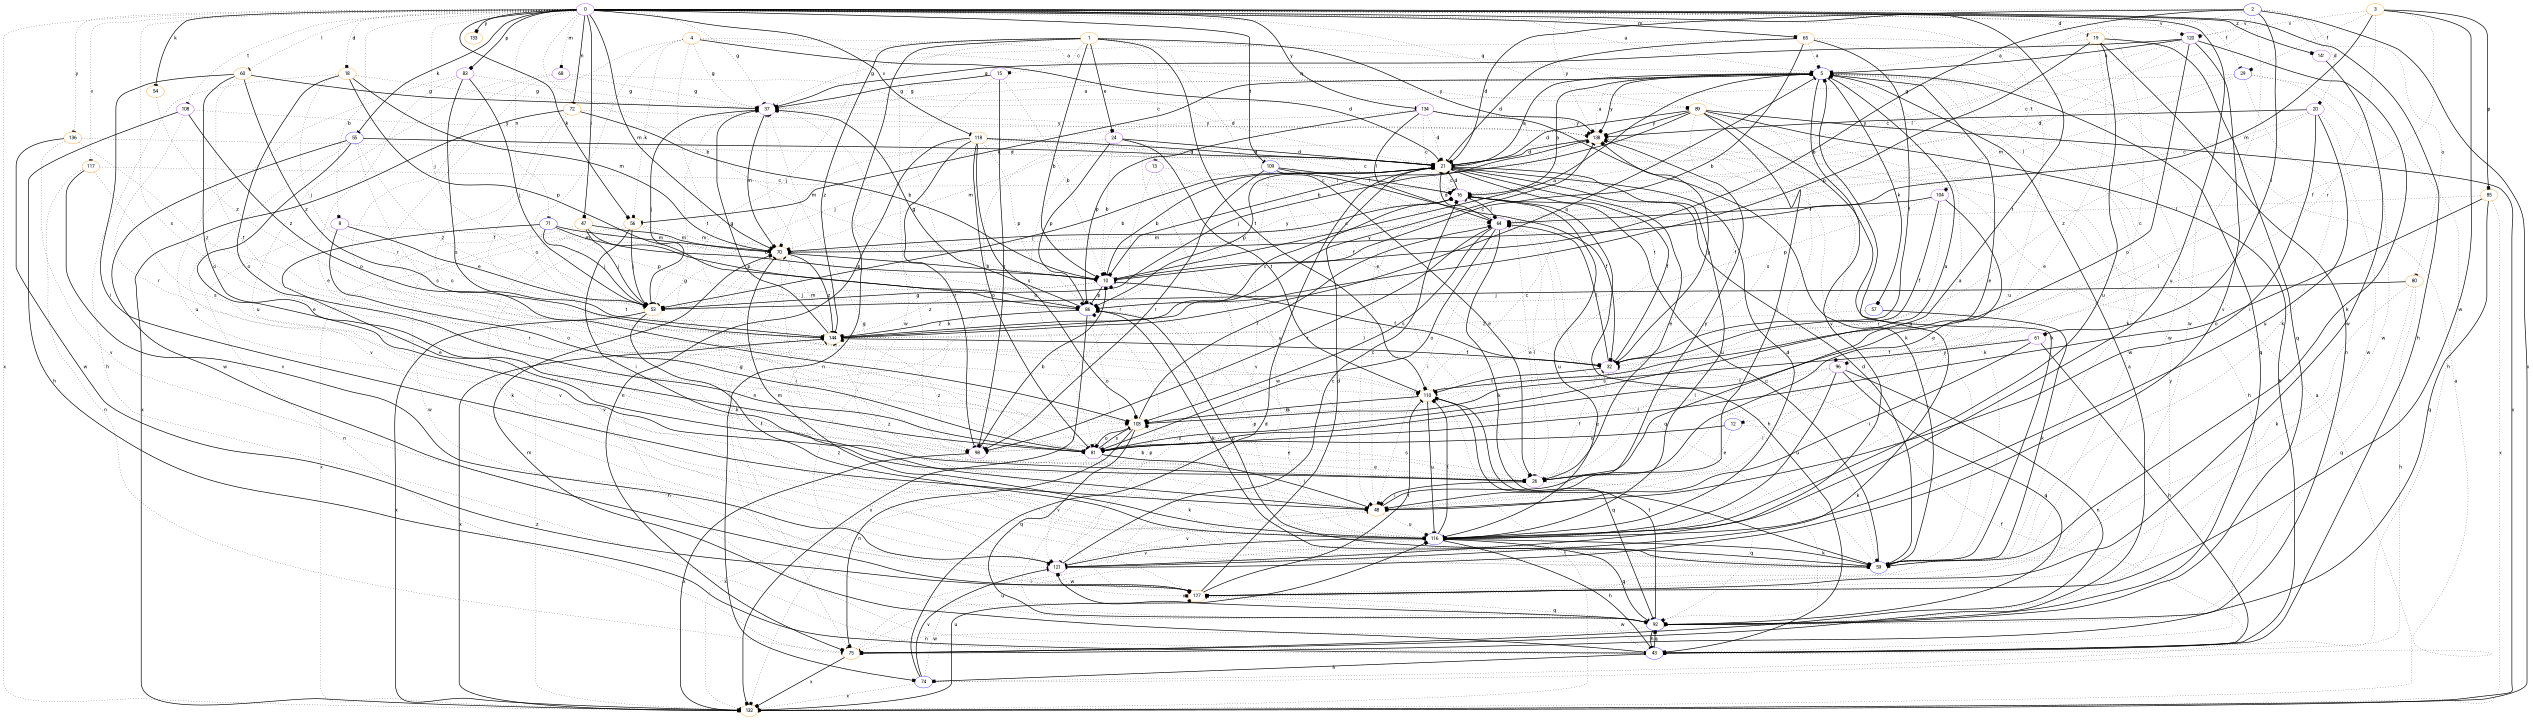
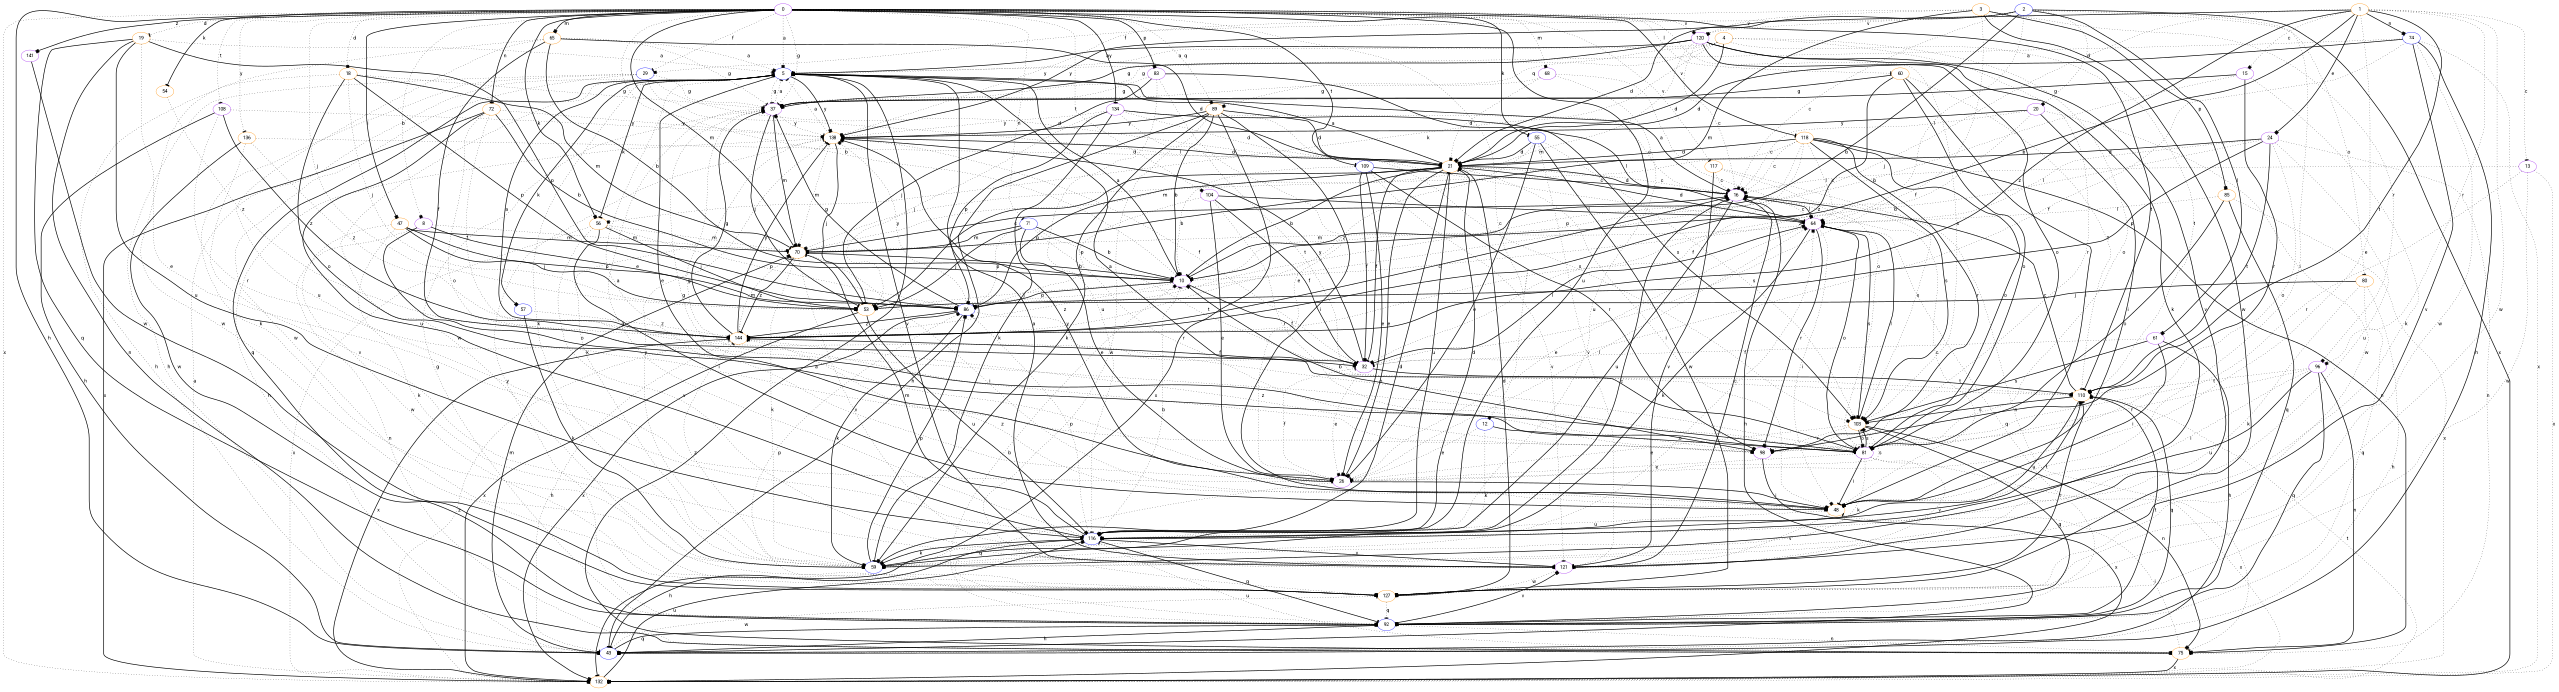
(474, 38) -> none
(1533, 283) -> (1960, 231)
(762, 424) -> (974, 424)
(1988, 456) -> (567, 377)
(1291, 668) -> (1781, 648)
